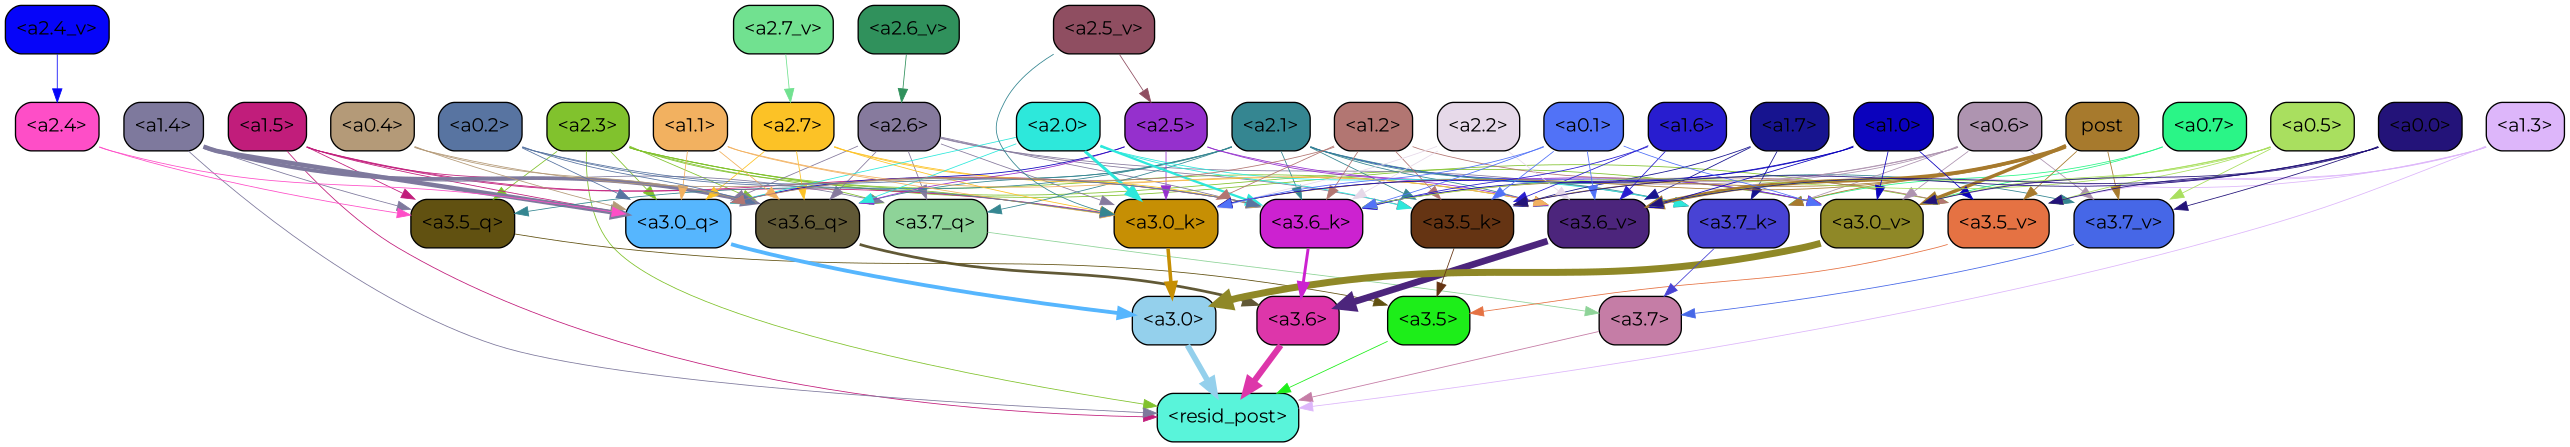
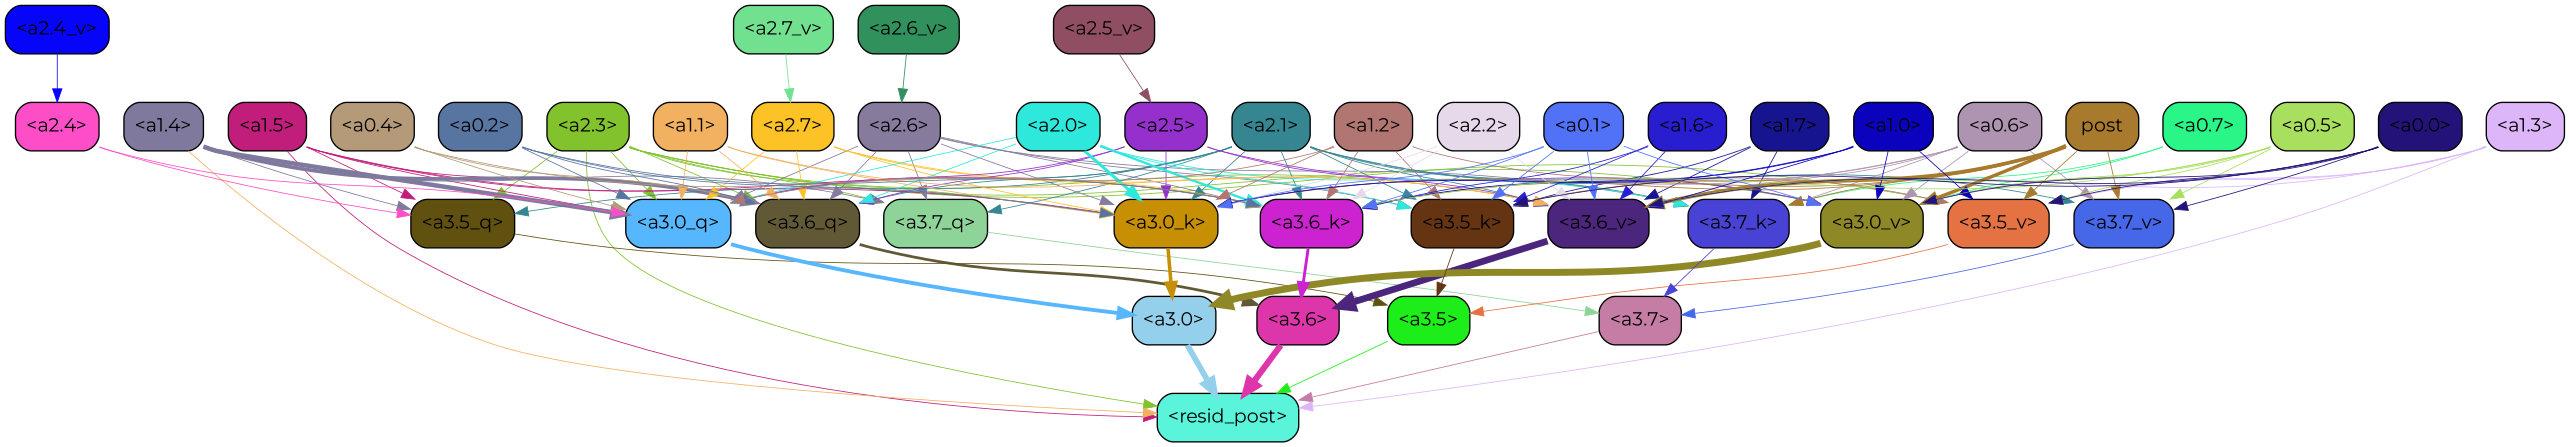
(997, 132) -> (1224, 171)
(935, 177) -> (935, 177)
(1558, 179) -> (1558, 179)
(636, 372) -> (636, 372)
